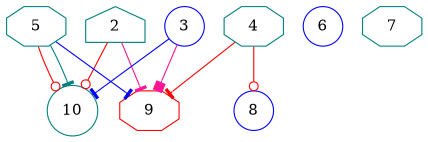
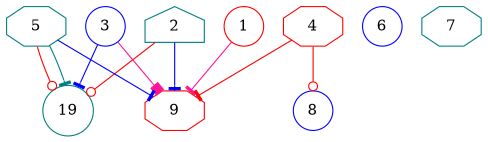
none -> (244, 26)
(254, 26) -> (313, 26)
(129, 60) -> (175, 64)
(73, 111) -> (68, 111)
